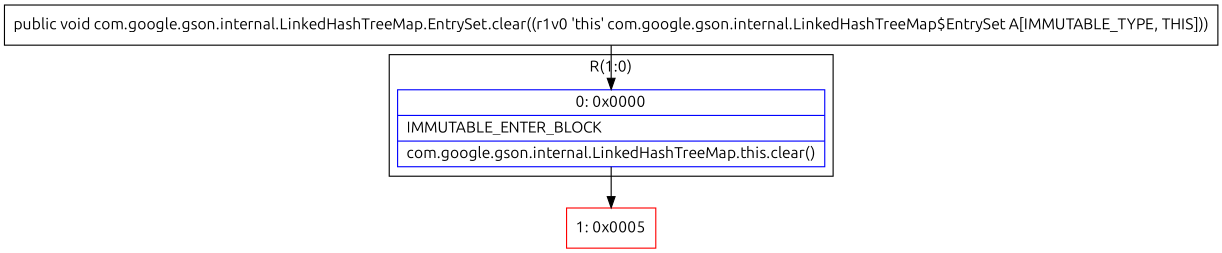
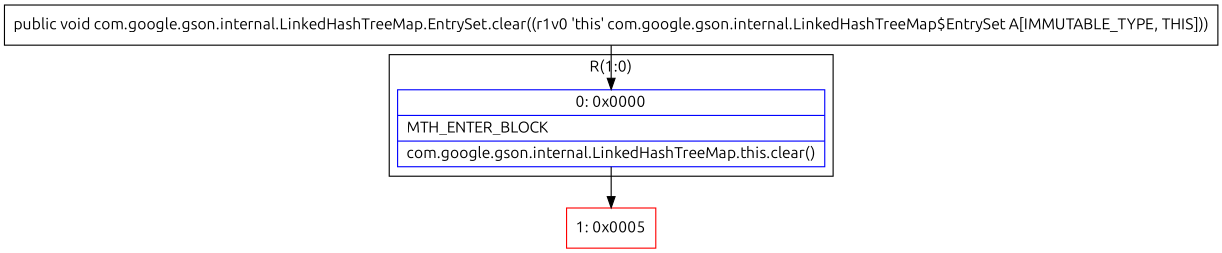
(504, 128) -> (477, 128)
